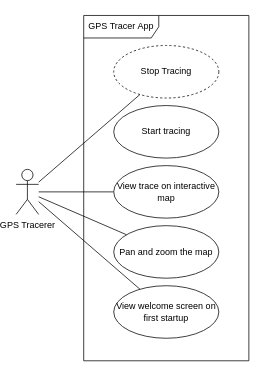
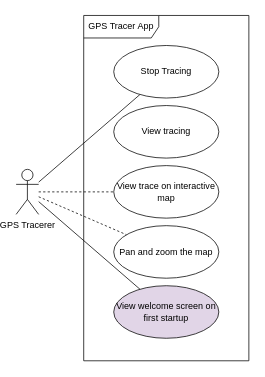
(166, 72) -> (166, 72)
(166, 132) -> (166, 132)
(75, 192) -> (75, 192)
(82, 215) -> (82, 215)
(166, 312) -> (166, 312)
